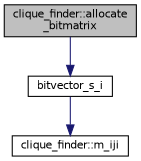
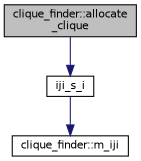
(70, 21) -> (70, 21)
(70, 86) -> (70, 86)
